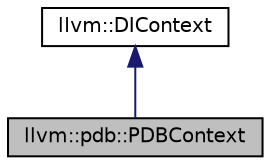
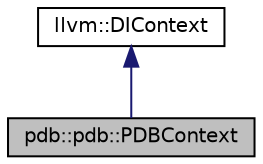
(135, 137) -> (131, 137)
